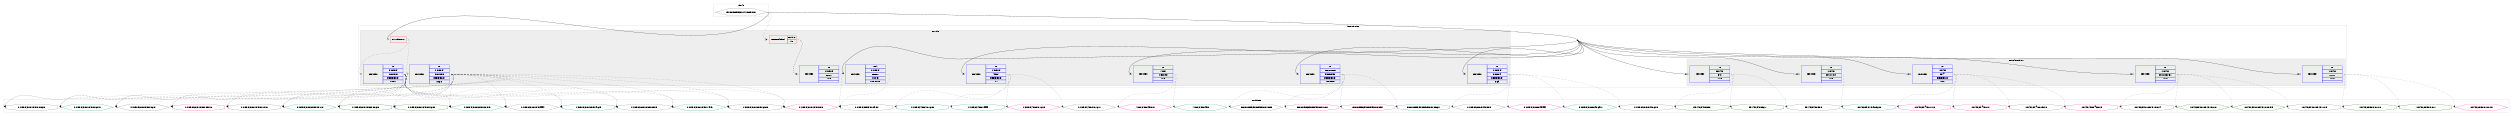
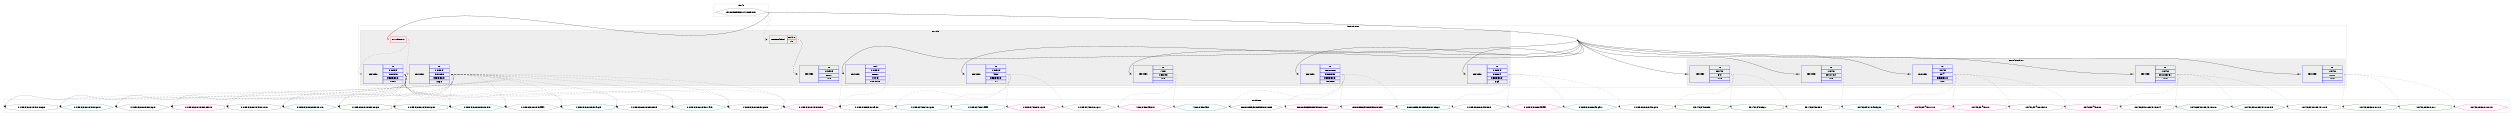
(2092, 107) -> (2092, 107)
